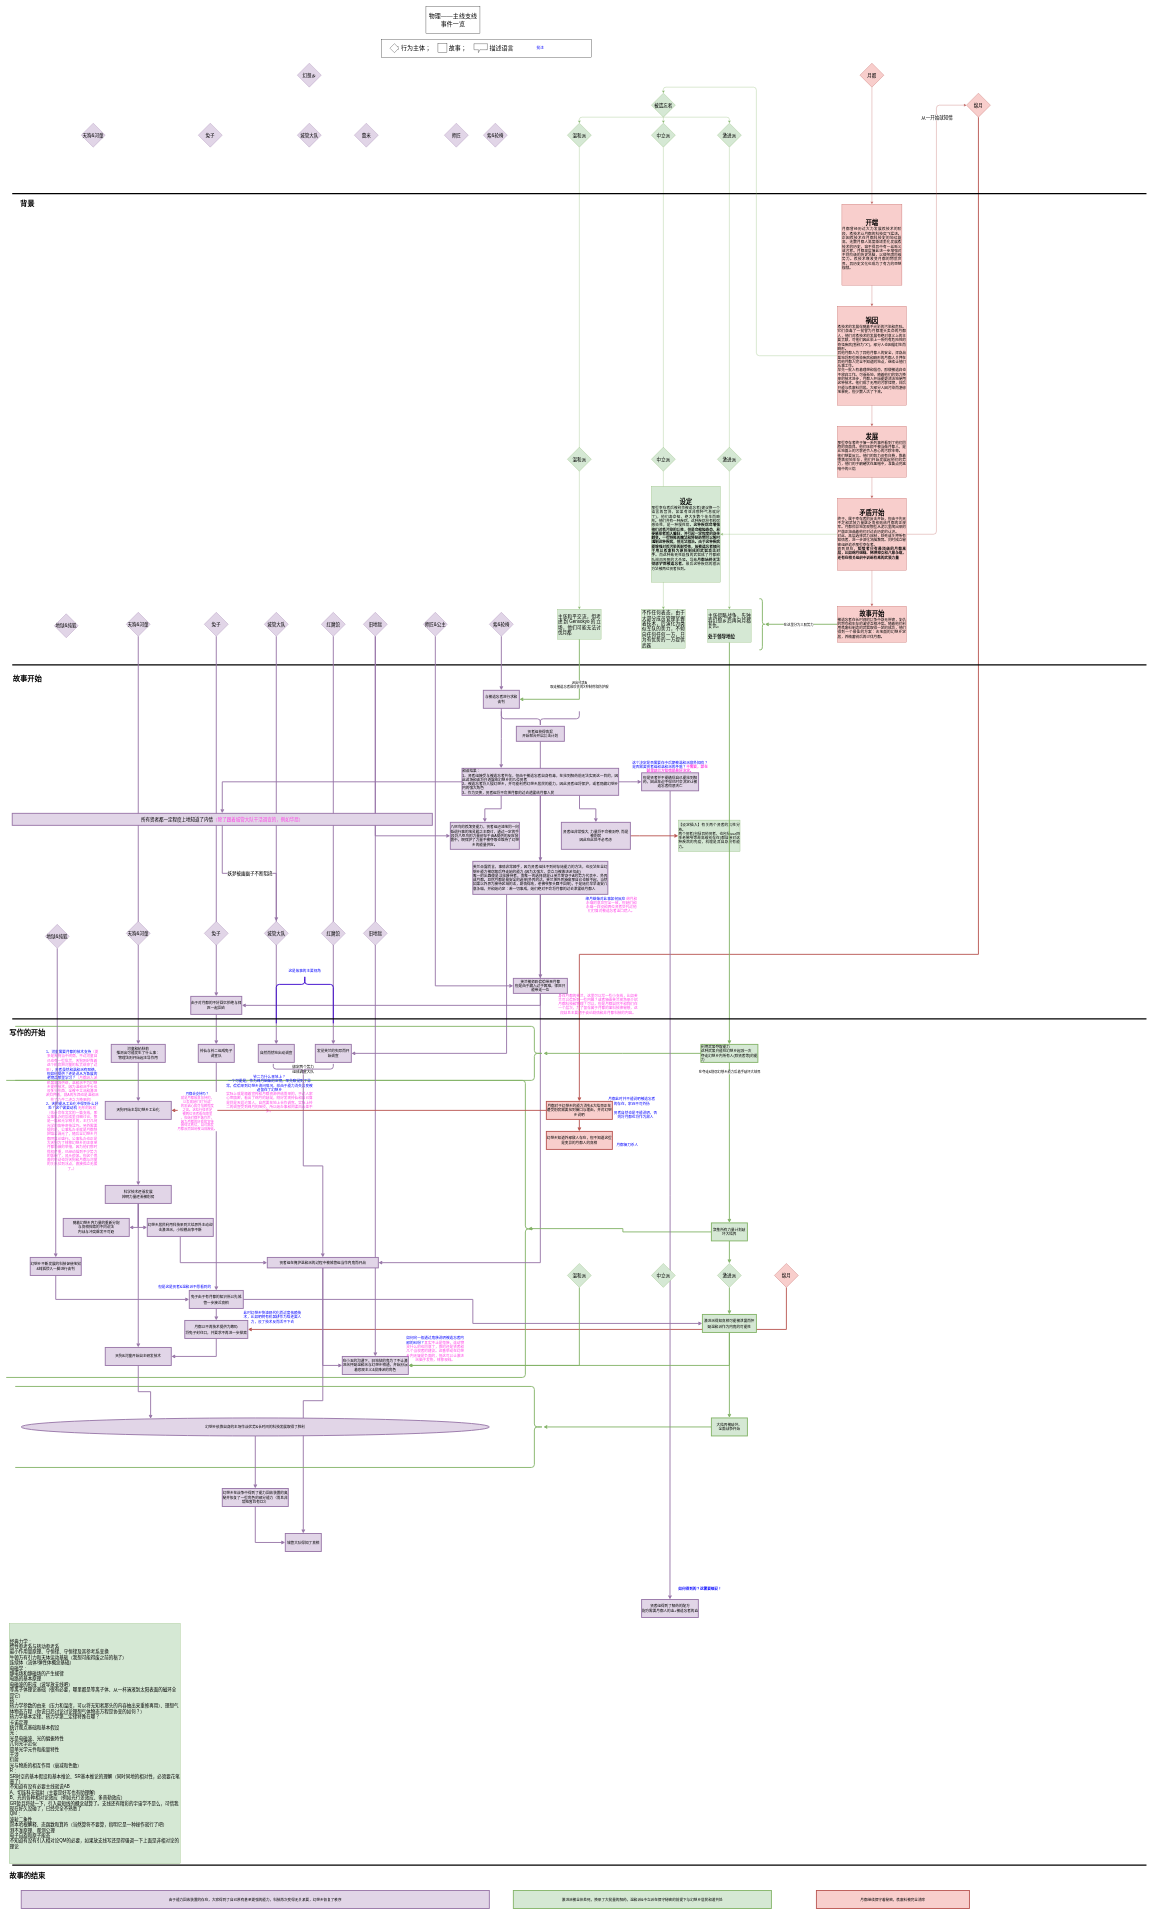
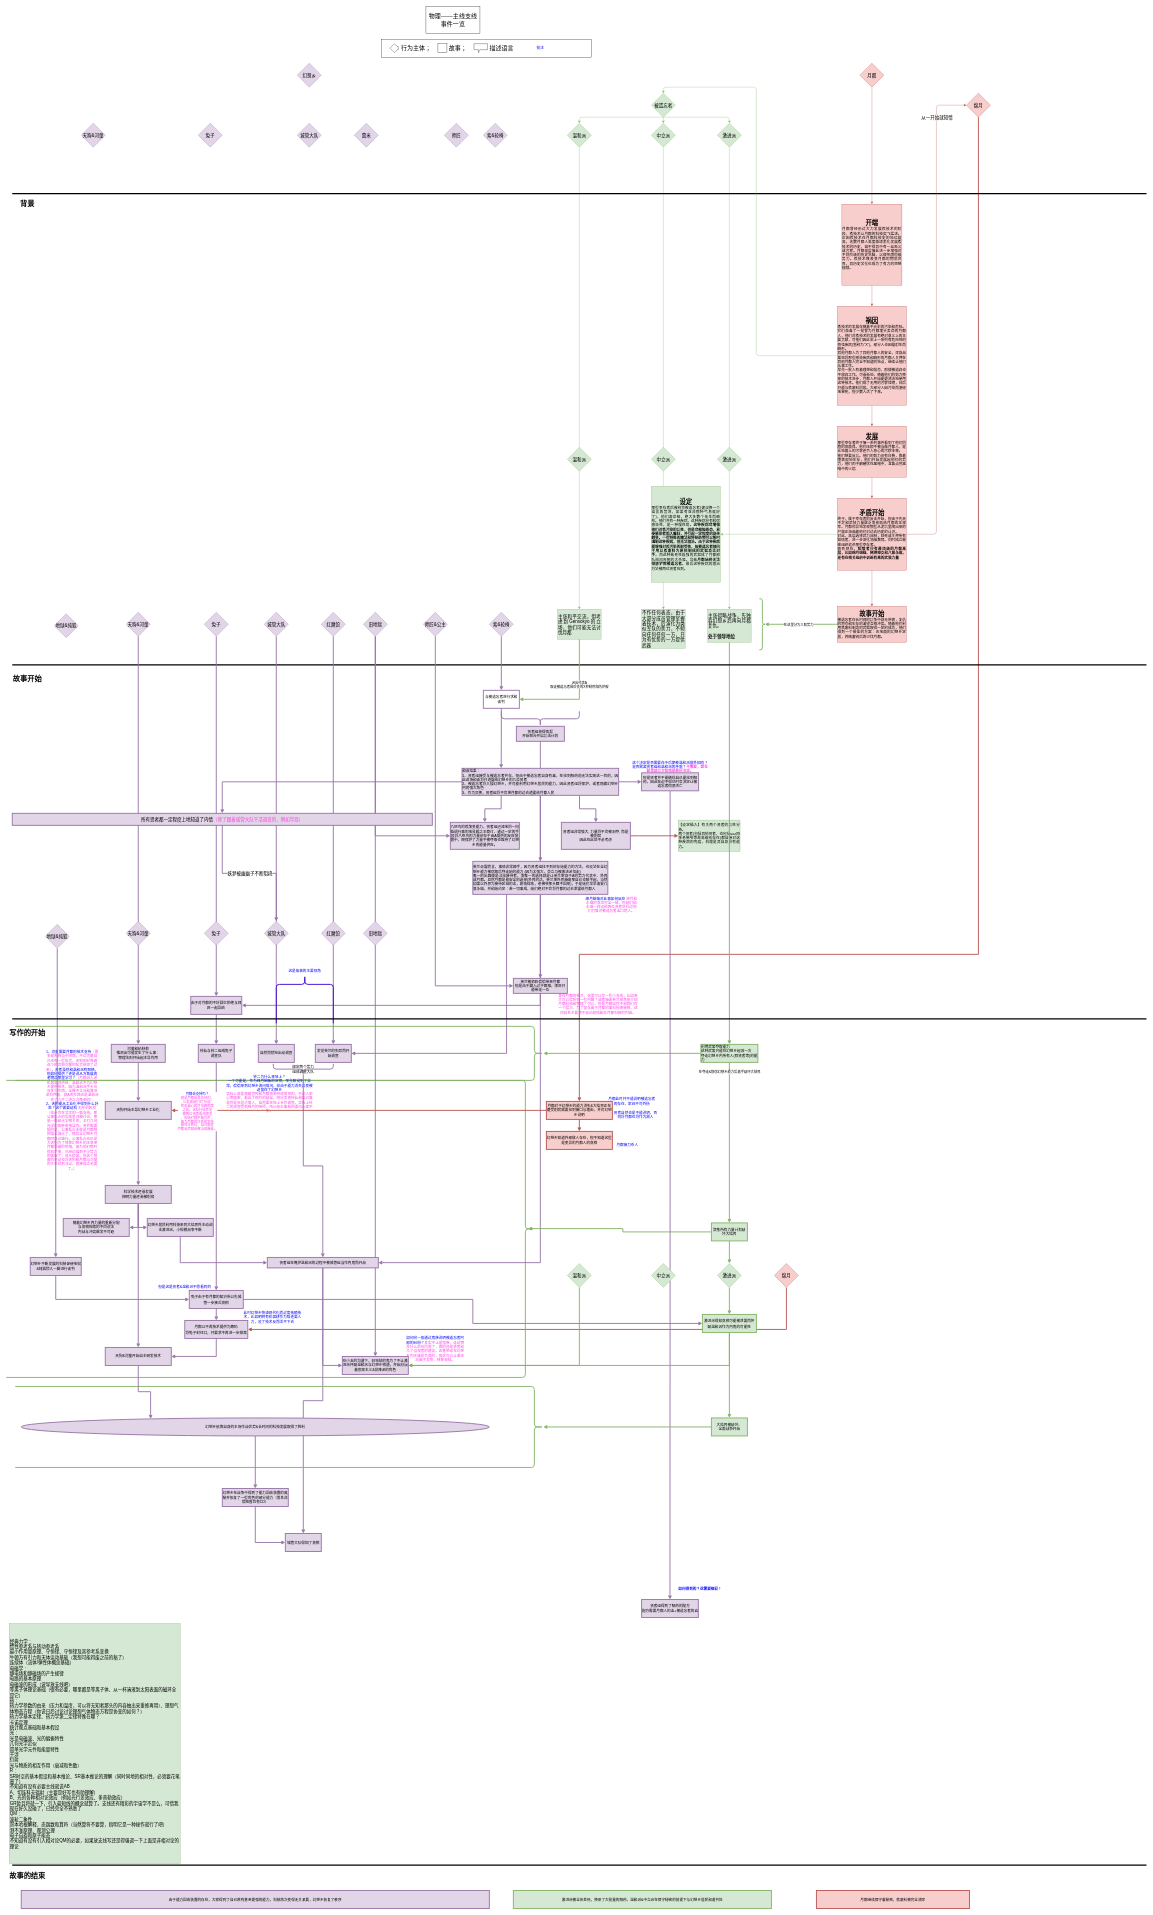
(501, 699) -> (501, 699)
